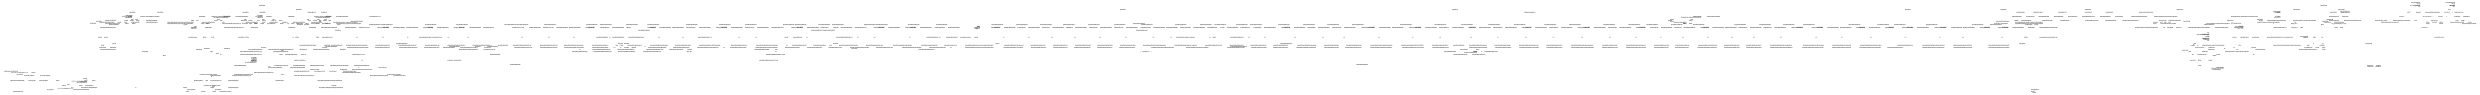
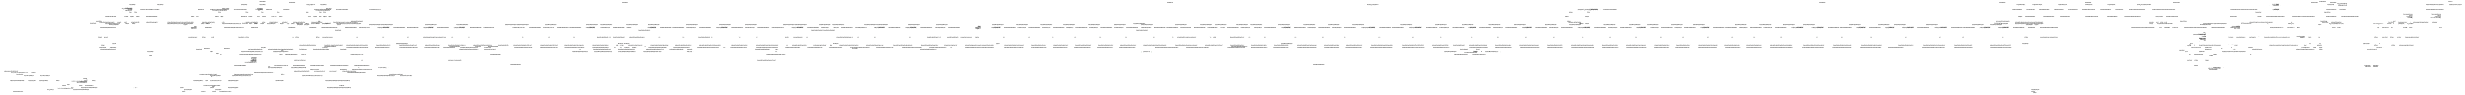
(2408, 12) -> none
